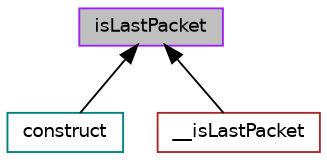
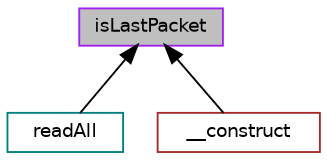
(65, 132) -> (65, 132)
(239, 132) -> (239, 132)
